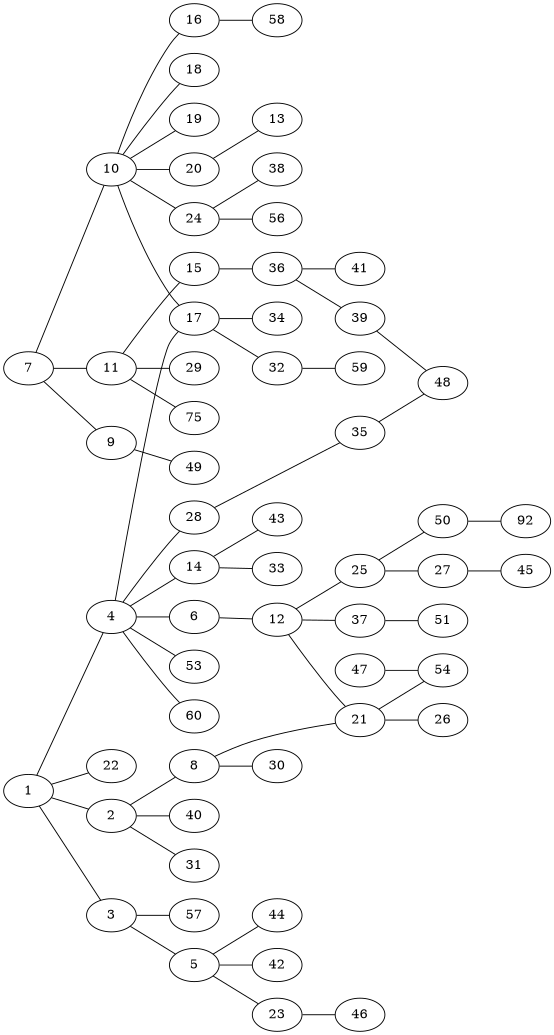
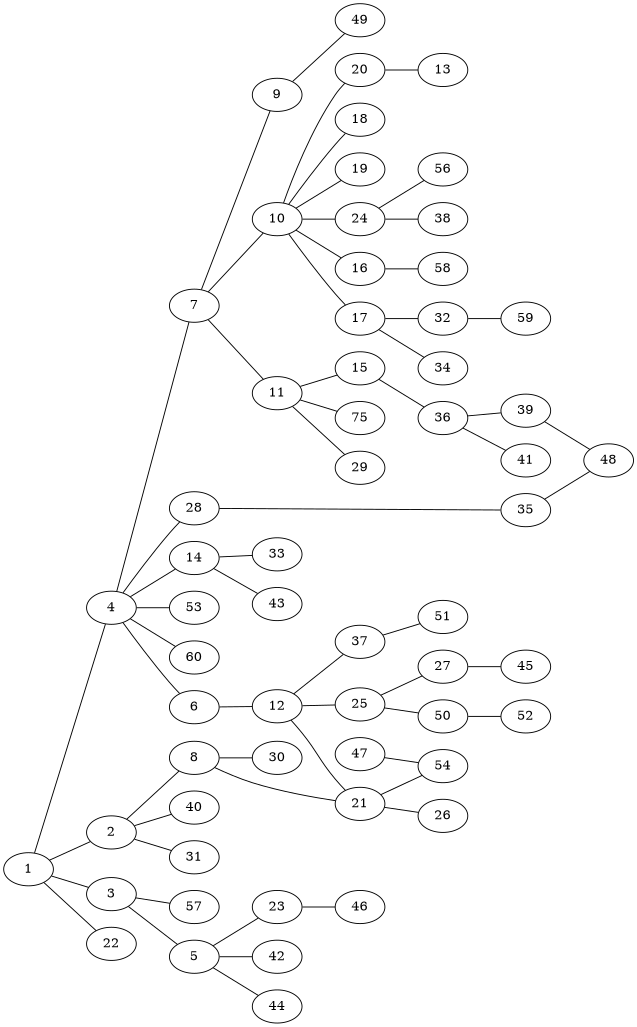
(141, 464) -> (153, 457)
(526, 521) -> (526, 716)
